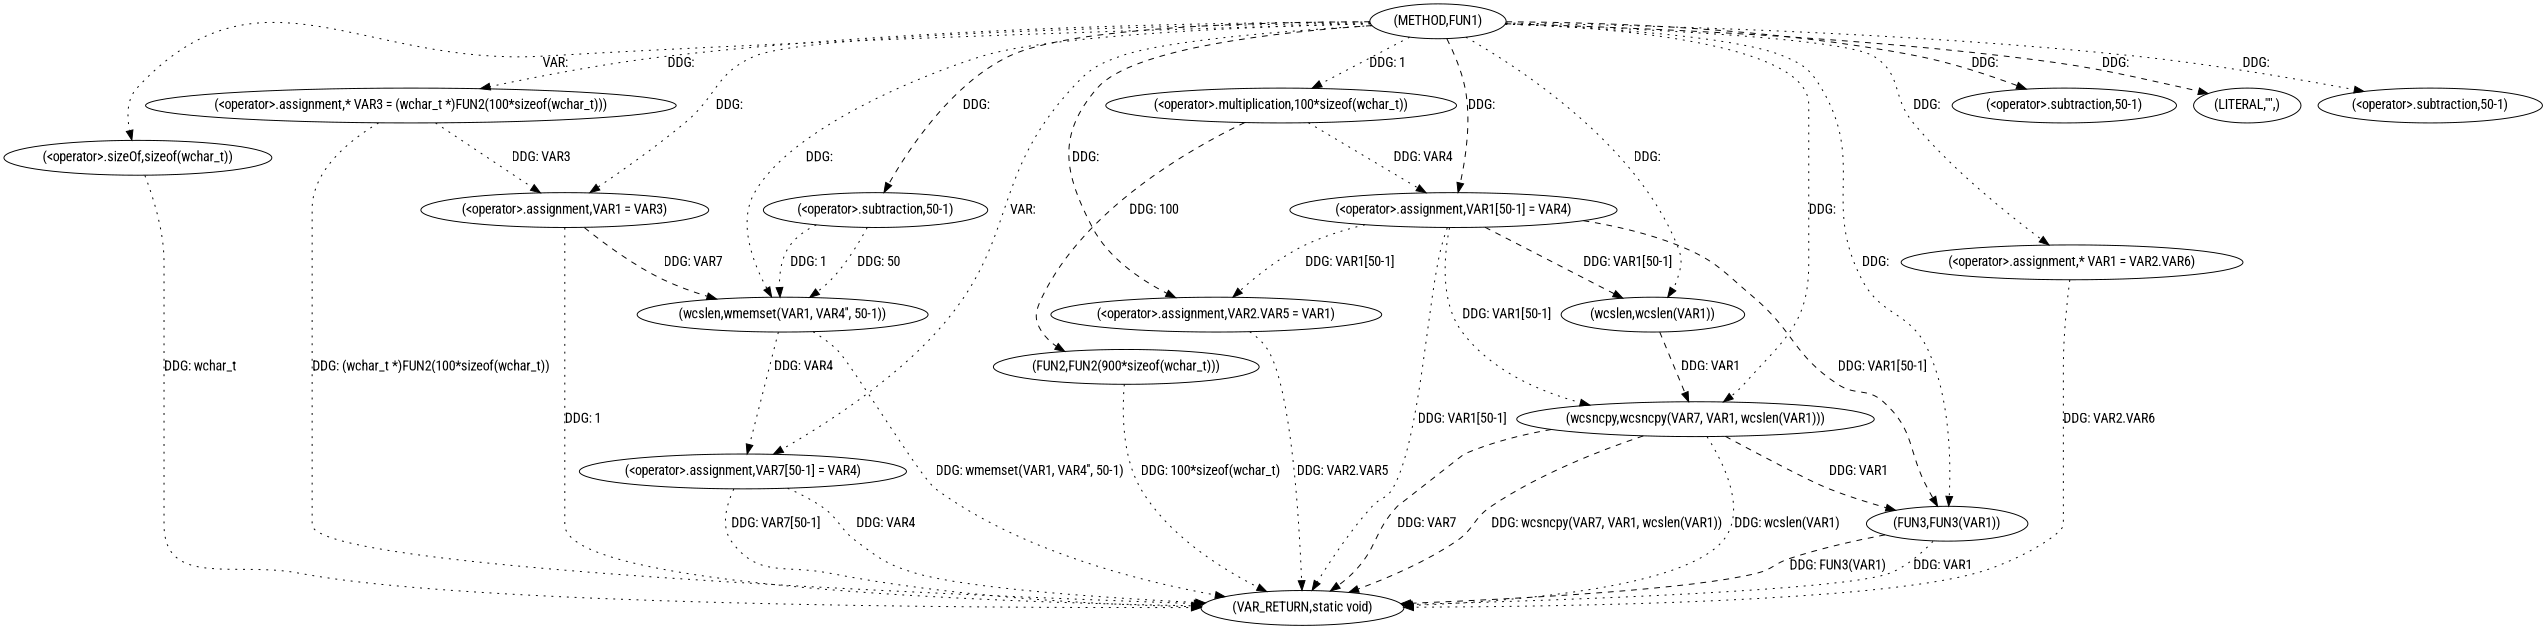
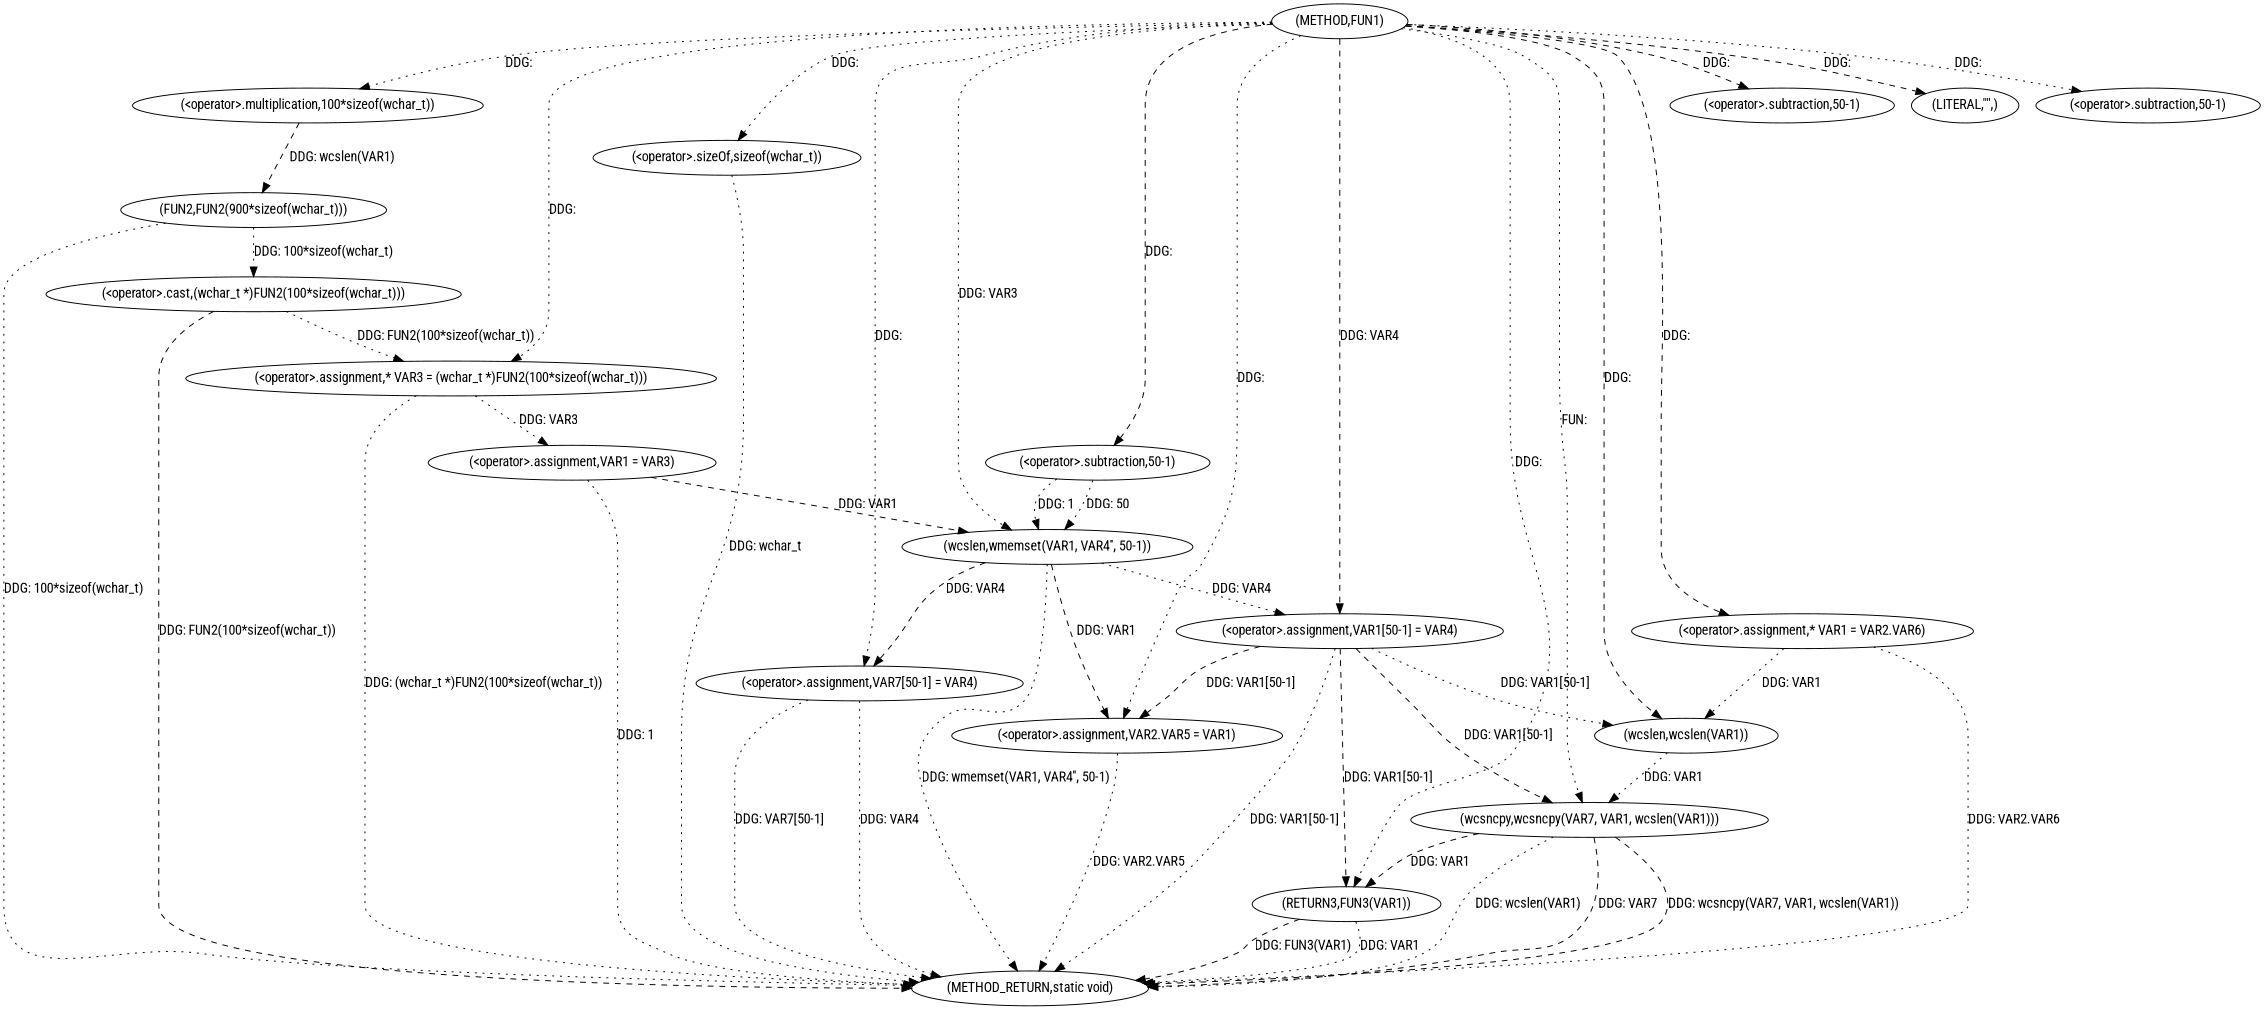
(775, 51) -> none
(1876, 58) -> (1661, 237)
(557, 63) -> (847, 63)
(1388, 63) -> (520, 63)
(1110, 78) -> (1237, 371)
(1483, 106) -> (1369, 336)
(1604, 141) -> (1604, 301)
(1363, 155) -> (1189, 588)
(821, 158) -> (988, 294)
(1025, 210) -> (890, 336)
(1154, 210) -> (342, 158)
(1824, 210) -> (1576, 421)
(1298, 249) -> (1198, 670)
(1550, 260) -> (1484, 696)
(693, 262) -> (868, 505)
none -> (254, 294)
(1473, 344) -> (1441, 735)
(1672, 362) -> (1642, 775)
(764, 388) -> (924, 600)
(1947, 524) -> (1347, 904)
(1302, 608) -> (1030, 988)
none -> (1073, 639)
none -> (1748, 680)
